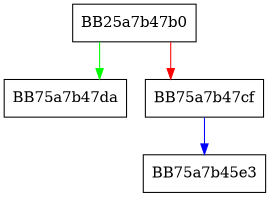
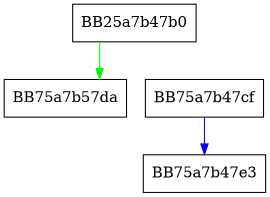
(171, 55) -> none
(65, 98) -> (65, 98)
(204, 174) -> (204, 174)
